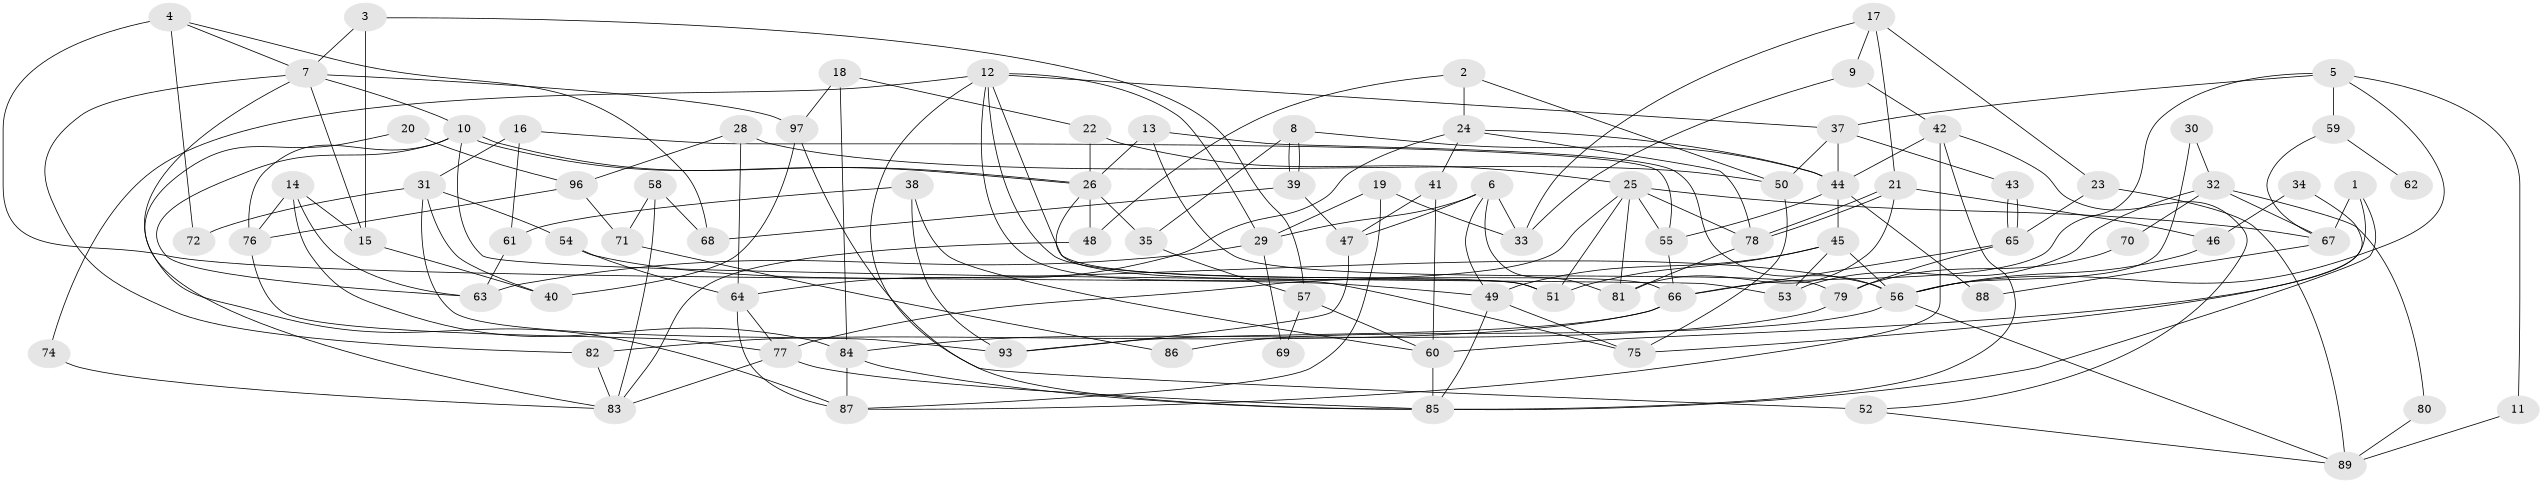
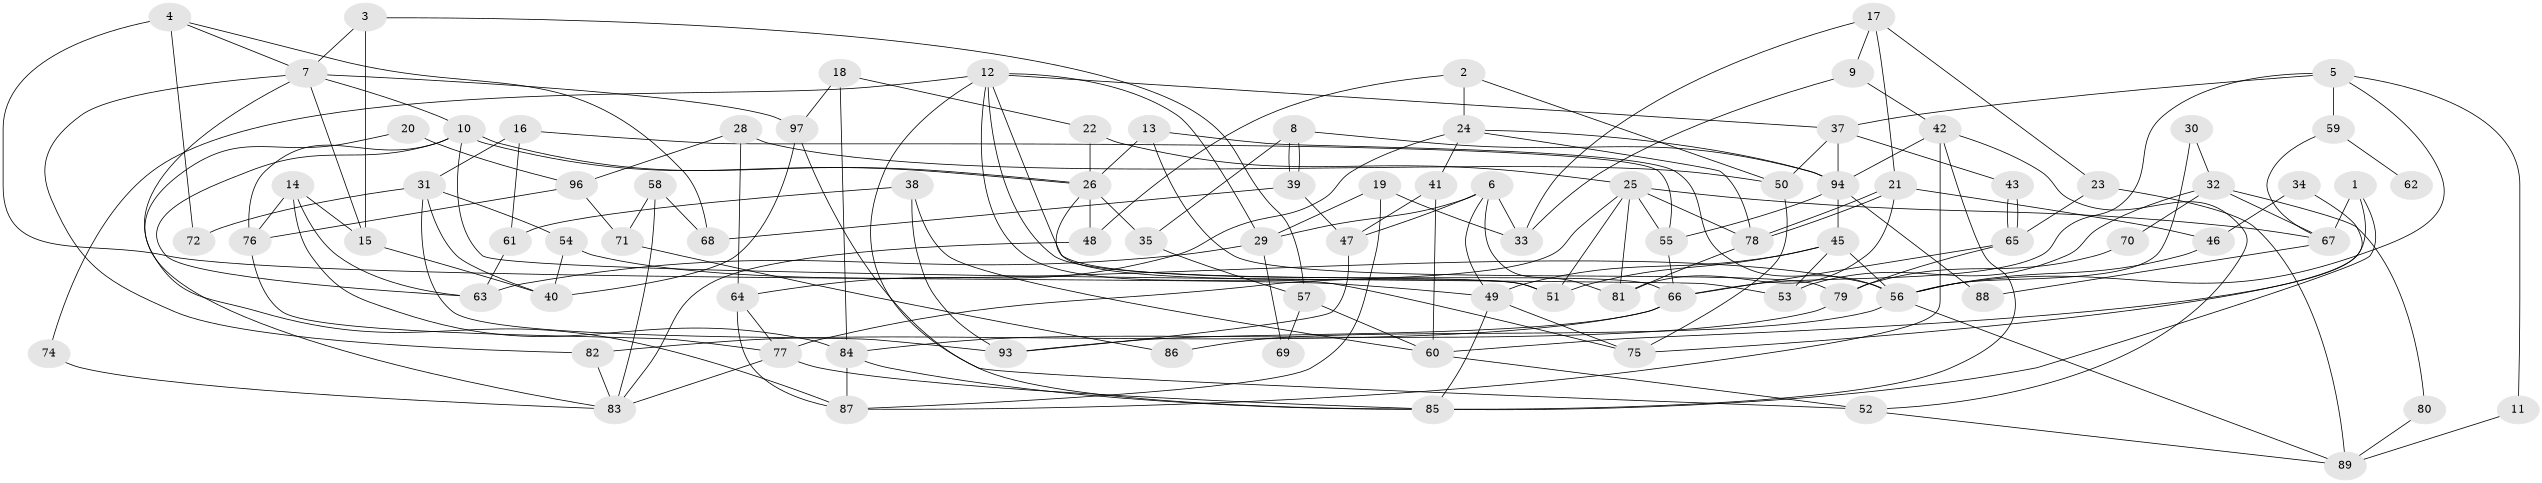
(1838, 185) -> (1838, 185)
(681, 283) -> (559, 270)
(1433, 382) -> (1650, 382)
